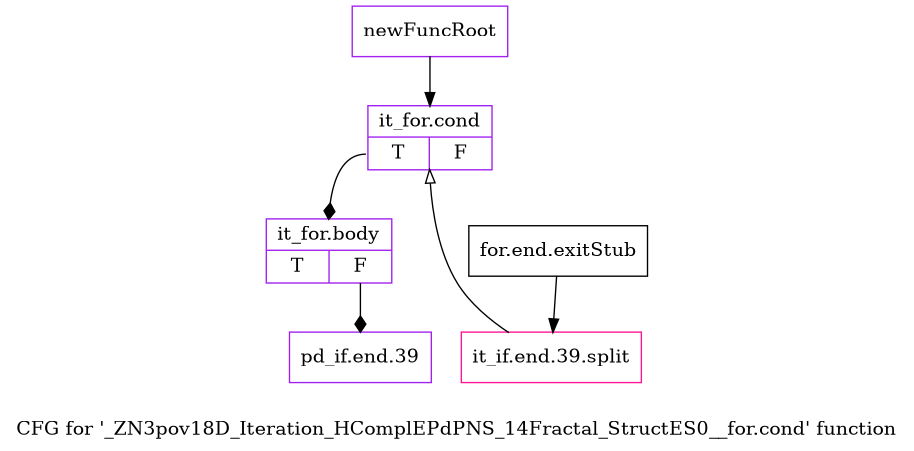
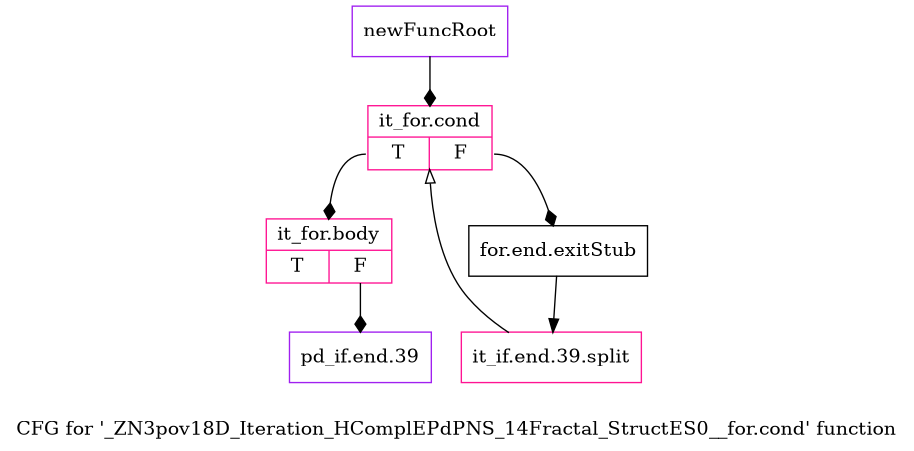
(430, 74) -> (430, 74)
(430, 138) -> (430, 138)
none -> (529, 173)
(329, 251) -> (329, 251)
